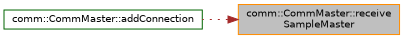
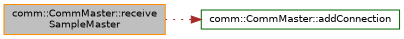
(215, 20) -> (178, 20)
